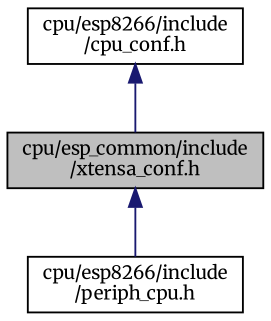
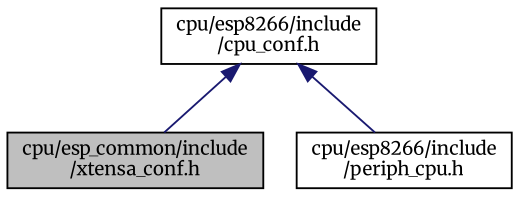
(135, 232) -> (344, 105)
